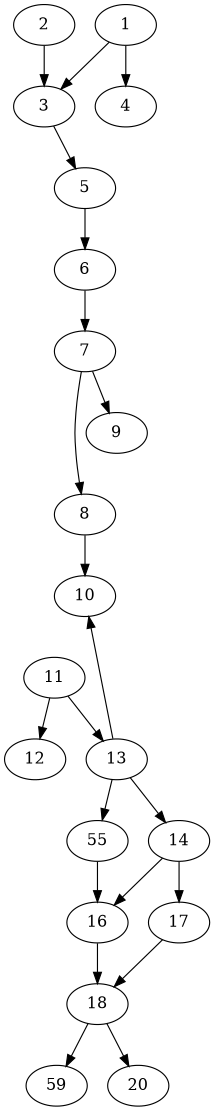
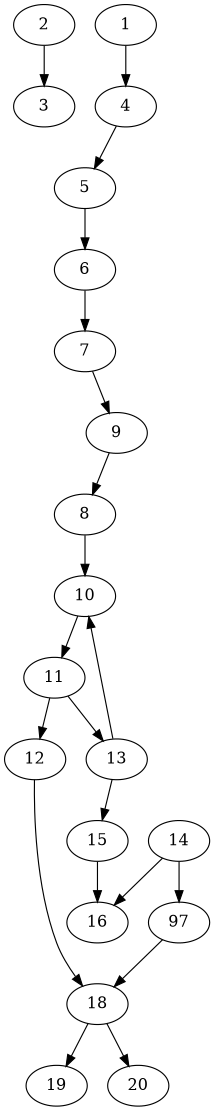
(89, 62) -> none
(62, 142) -> (108, 142)
(75, 427) -> (103, 468)
none -> (72, 631)
(144, 796) -> none
(97, 841) -> (97, 841)
(179, 923) -> (179, 923)
(97, 958) -> (41, 882)
(57, 1086) -> (57, 1086)
